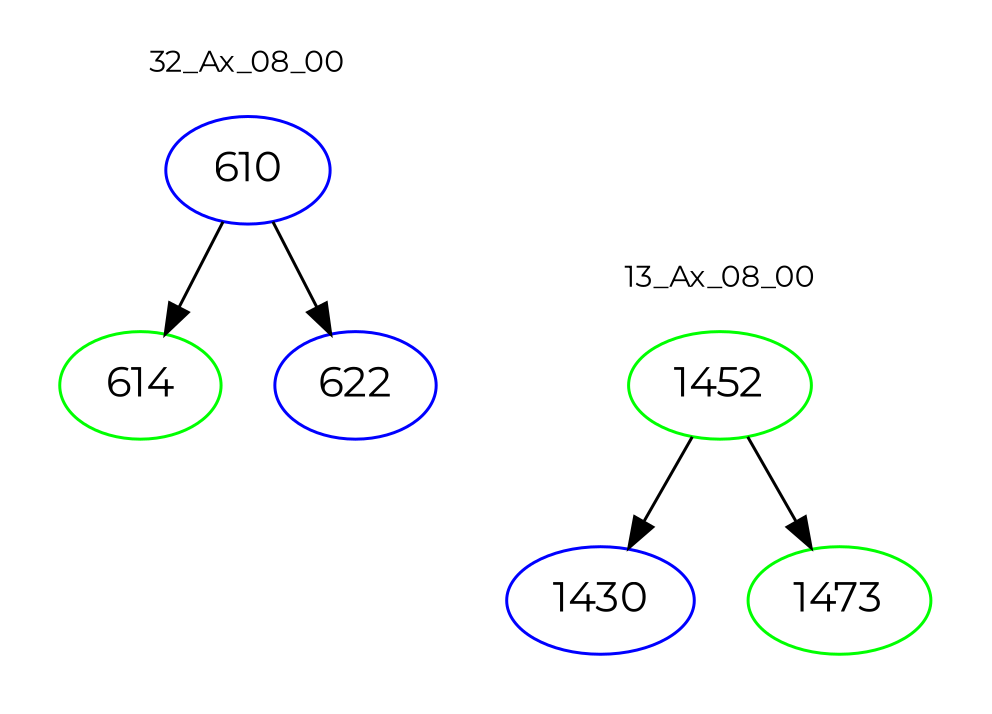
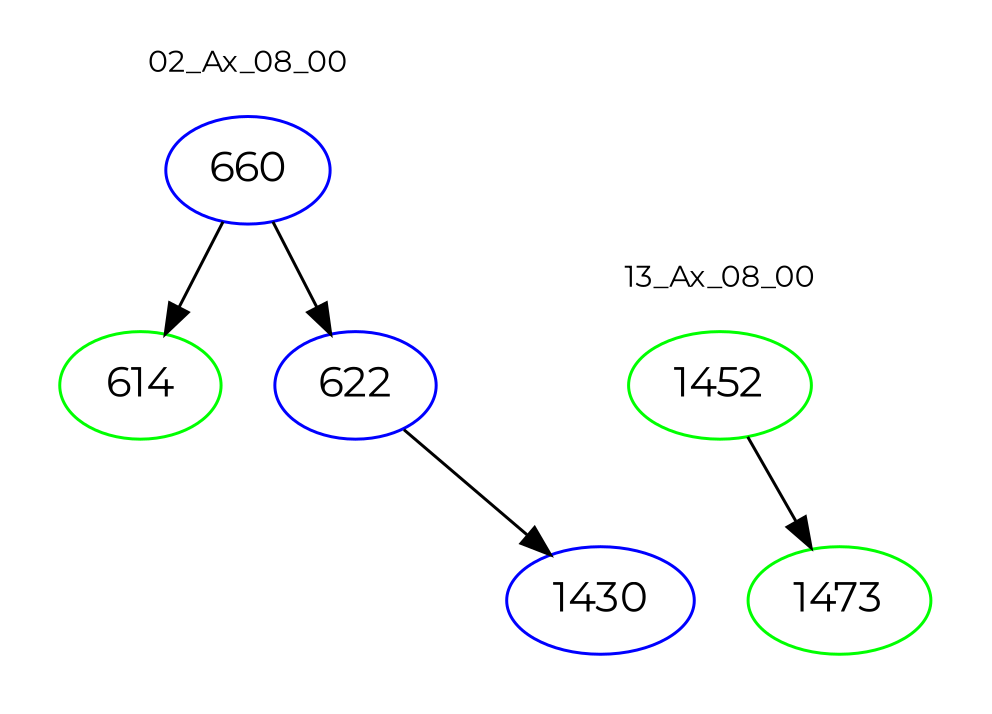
(248, 64) -> (248, 64)
(248, 170) -> (248, 170)
(668, 479) -> (465, 482)
